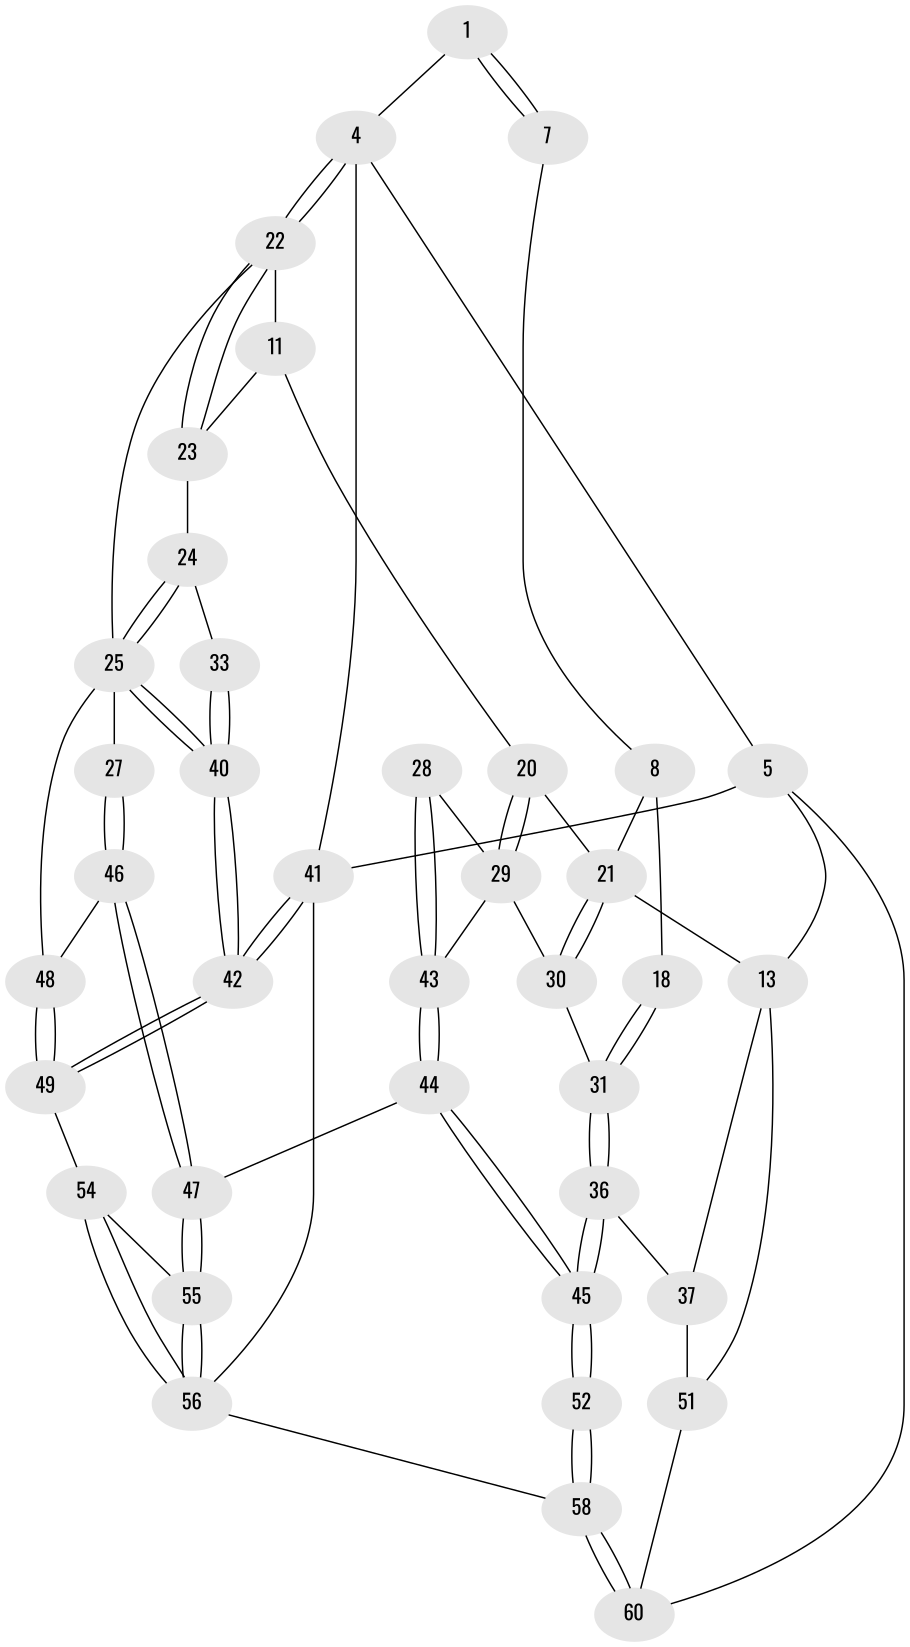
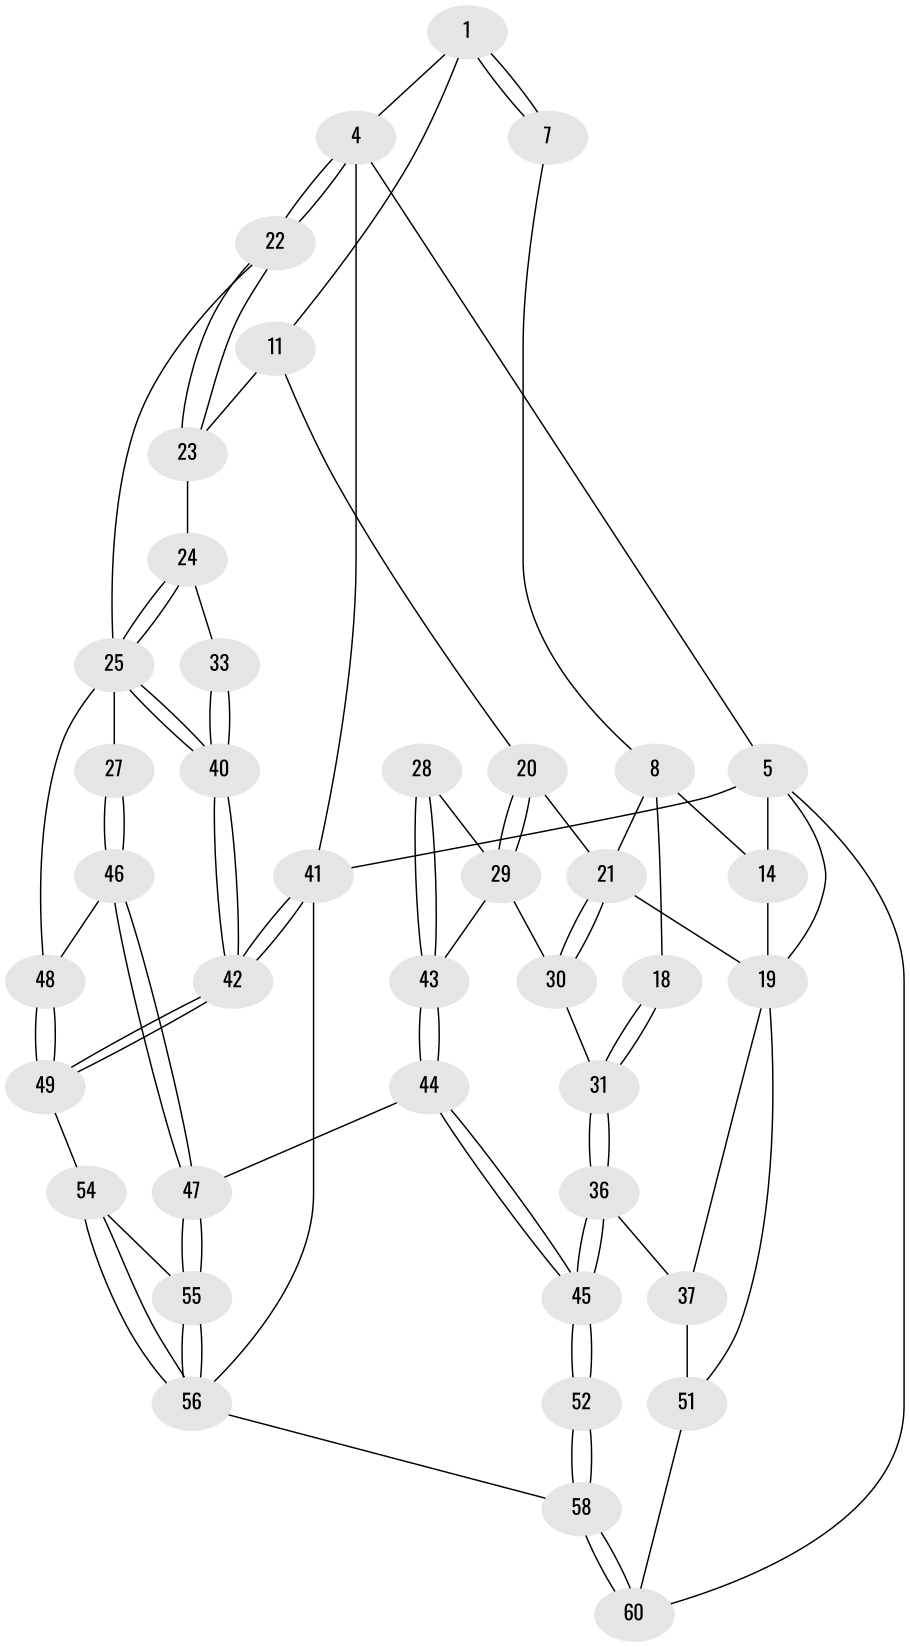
(275, 296) -> (383, 205)
none -> (768, 876)
(768, 982) -> (768, 982)
